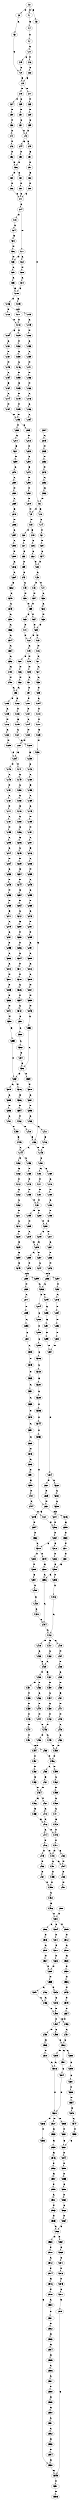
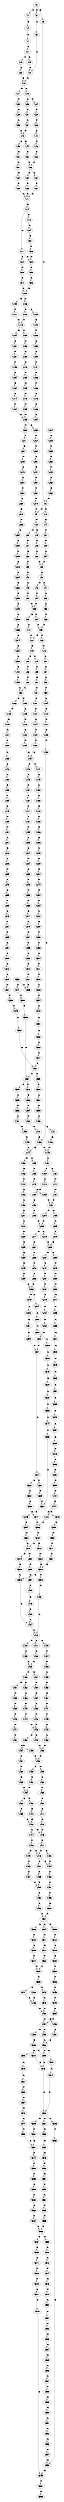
(9, 995) -> (22, 984)
none -> (49, 1898)
